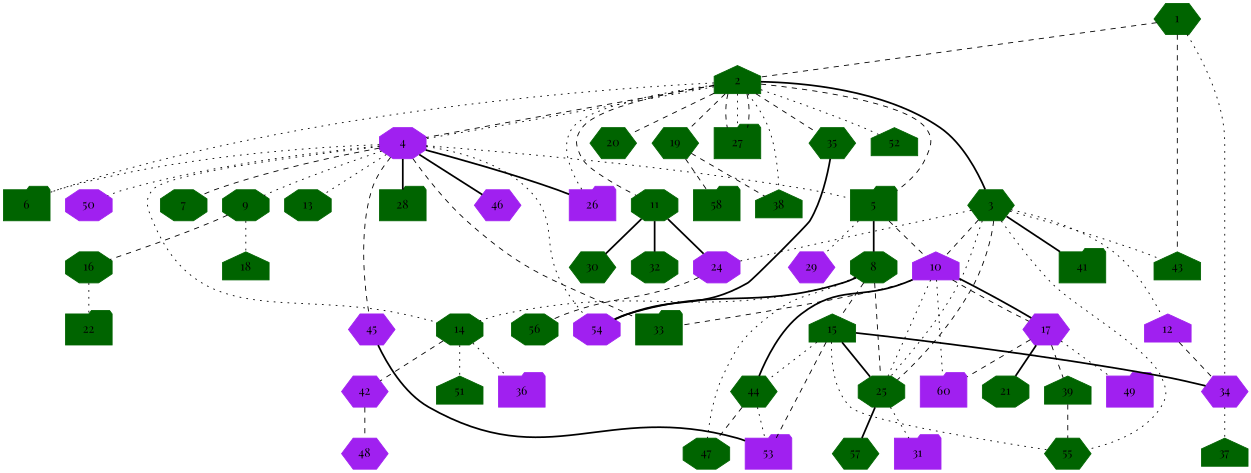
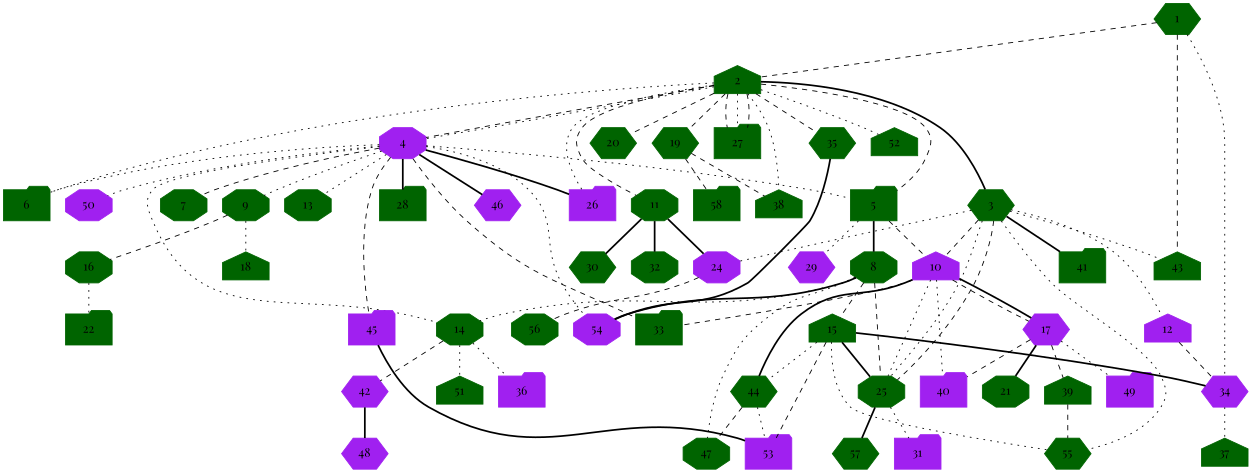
(372, 329) -> (372, 329)
(944, 392) -> (944, 392)
(365, 423) -> (365, 423)
